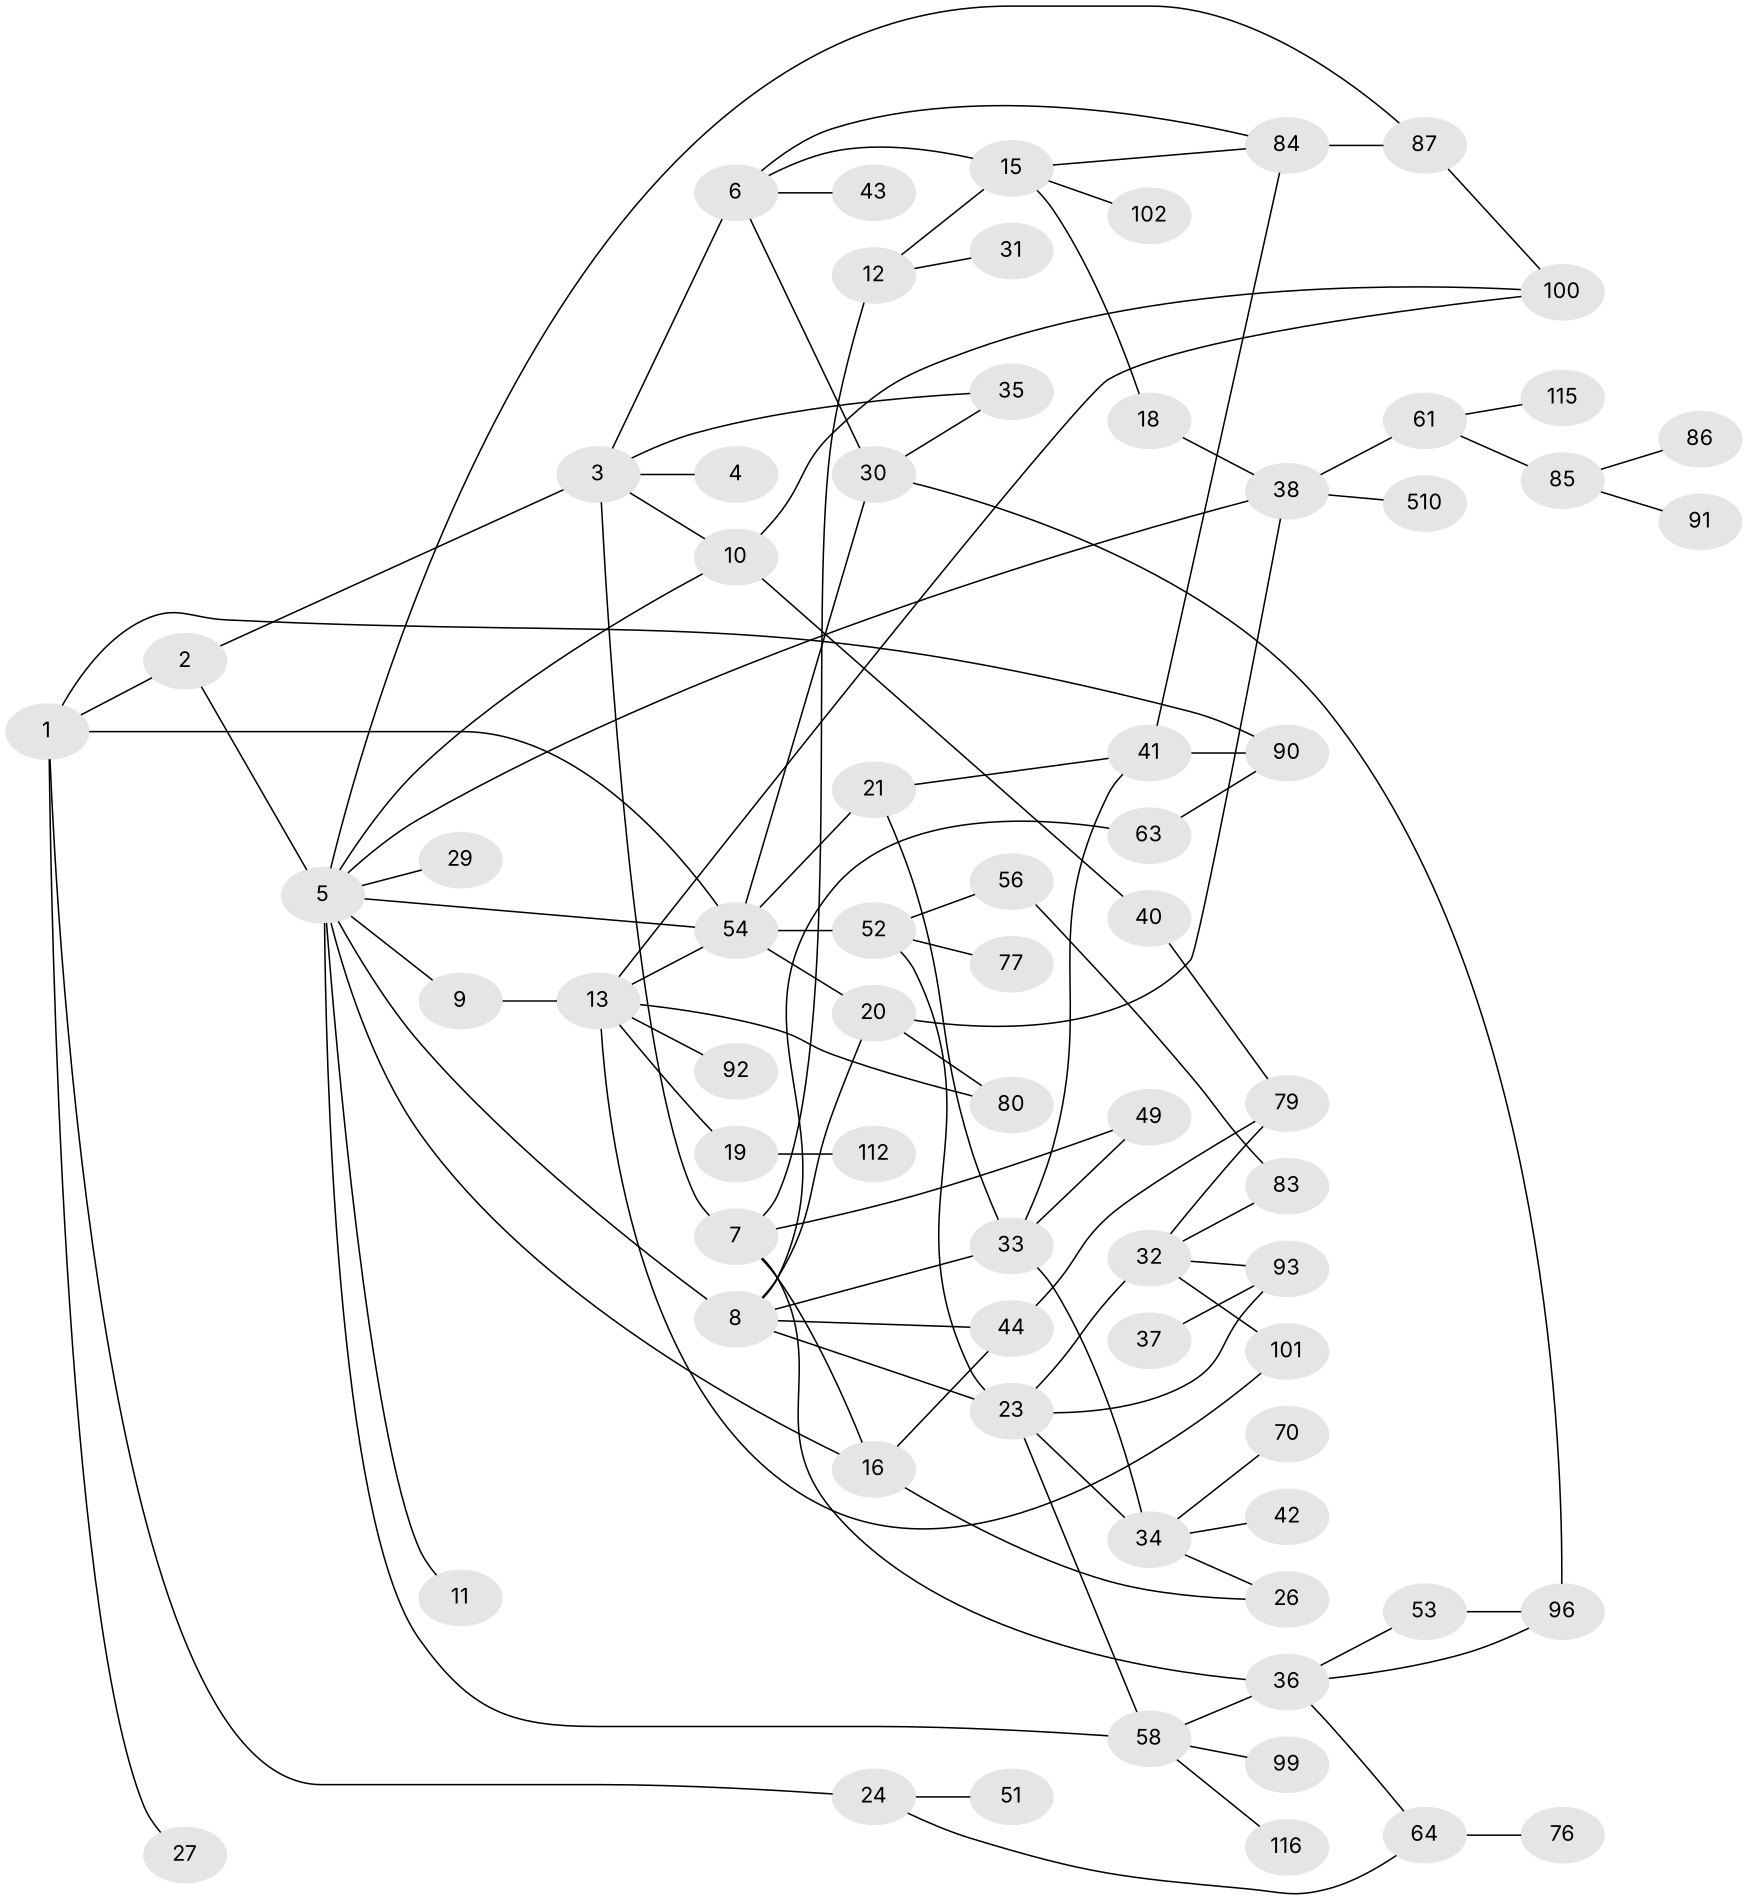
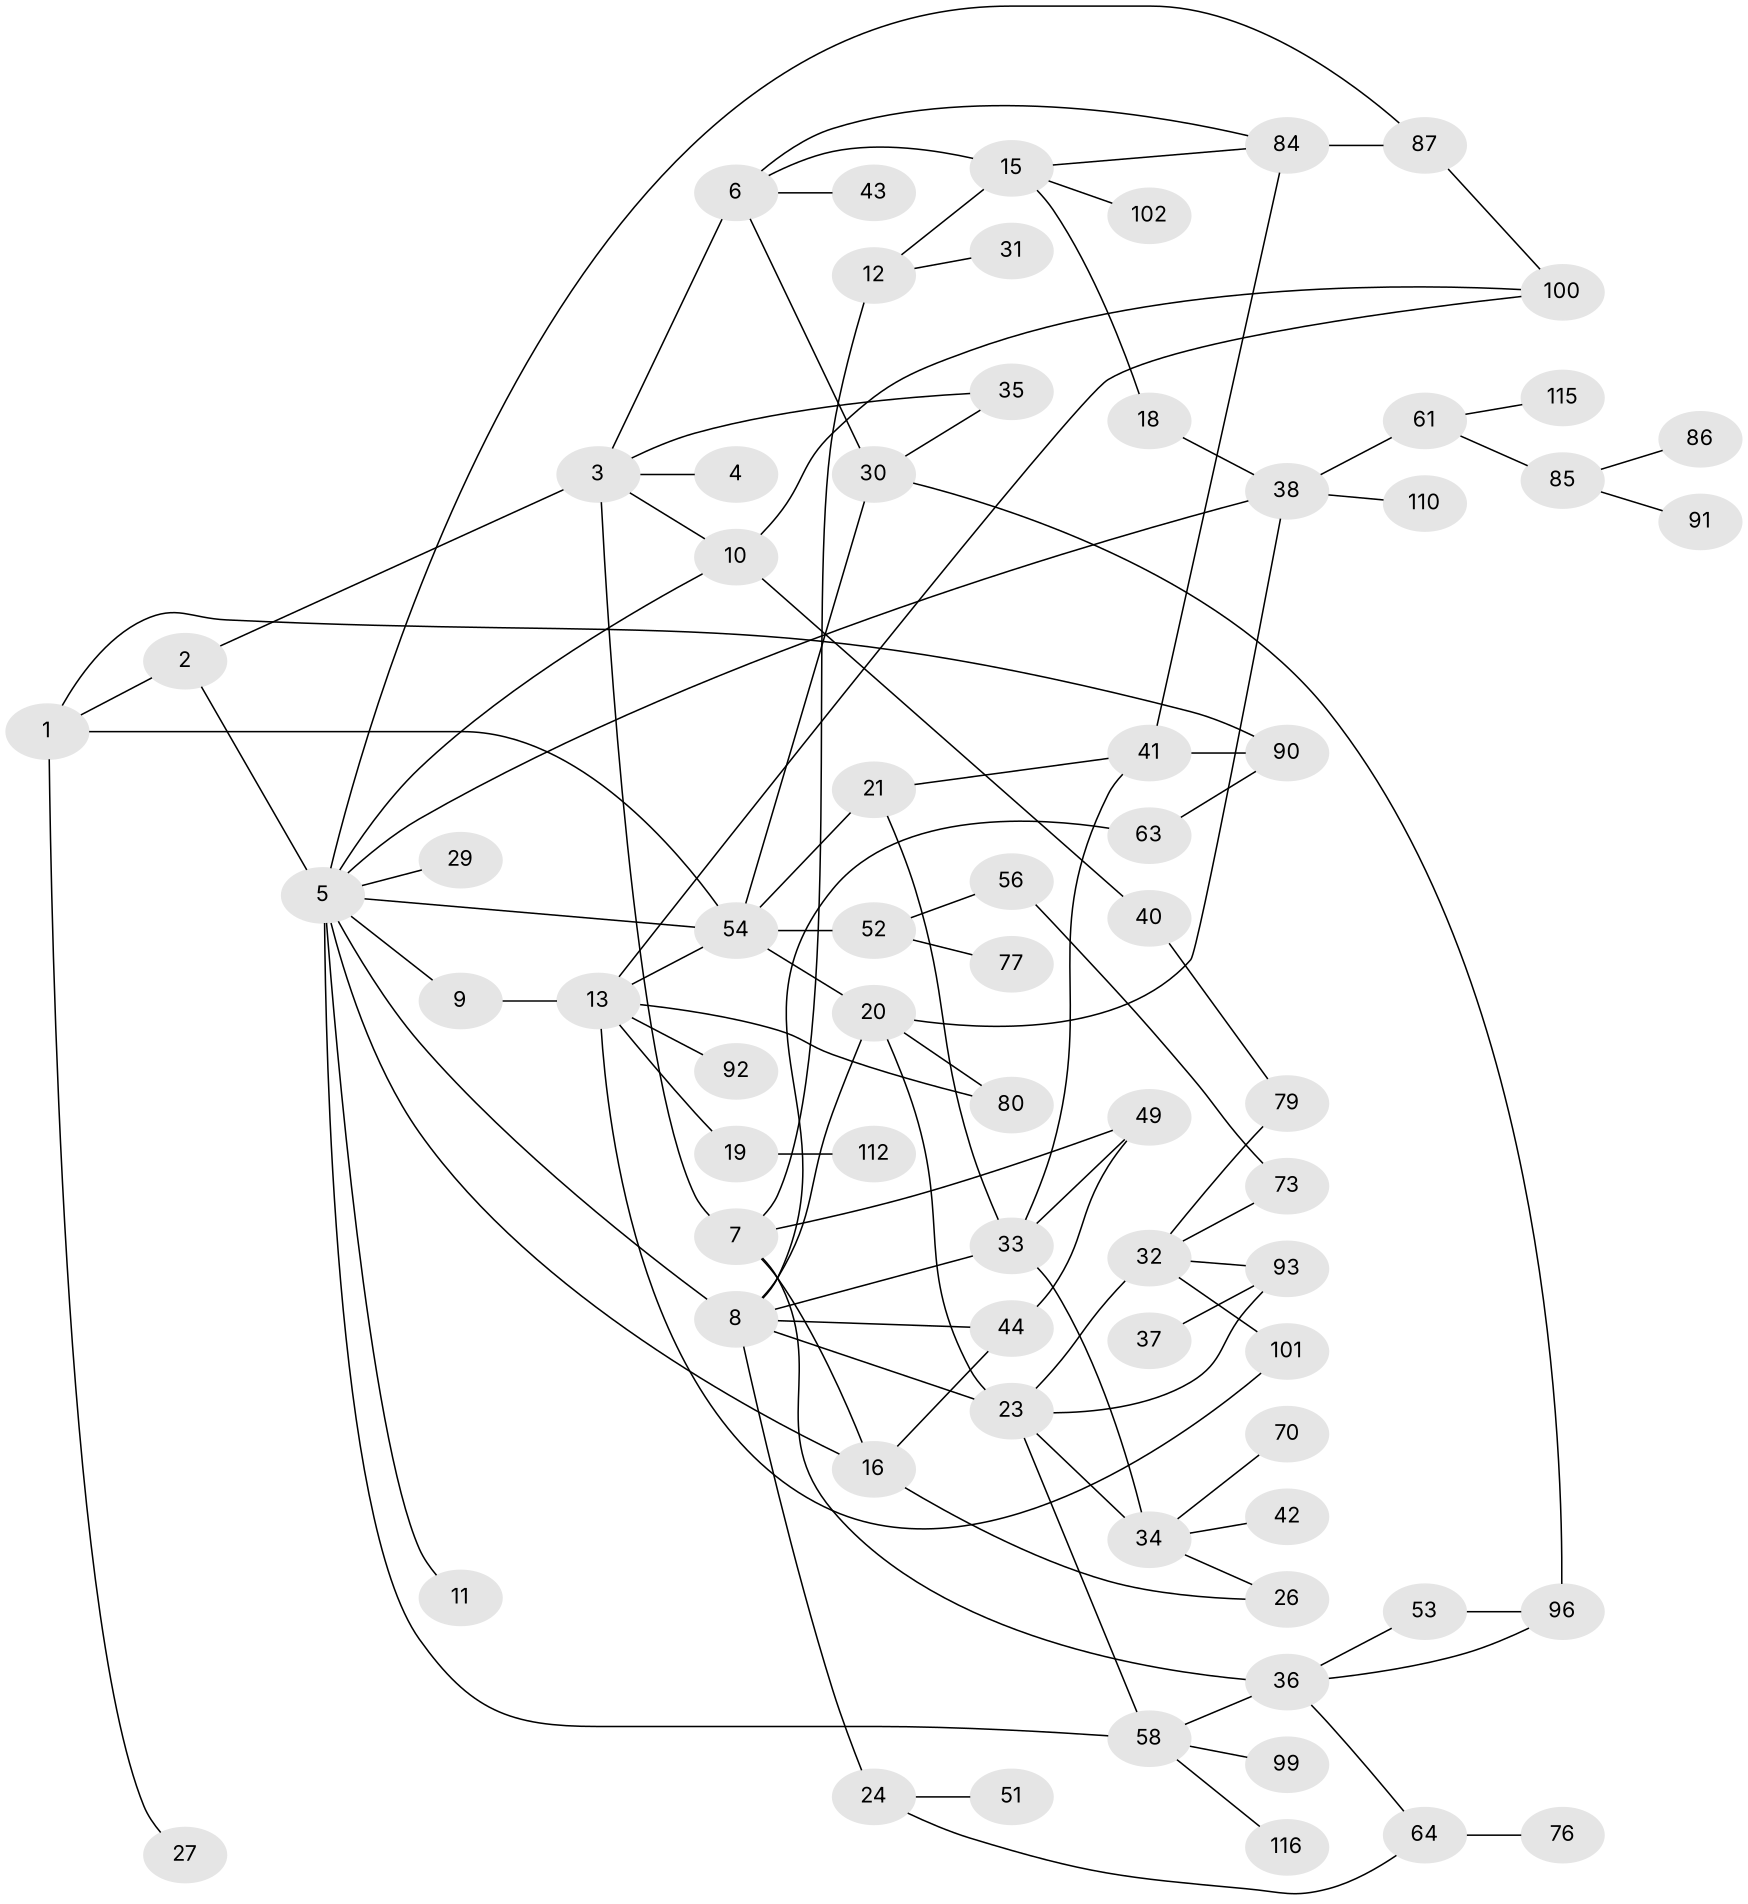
(1425, 504) -> (1425, 504)
(943, 1171) -> (933, 1217)
(1287, 1186) -> (1287, 1186)
(1132, 1198) -> (1082, 1224)
(158, 1556) -> (796, 1560)
